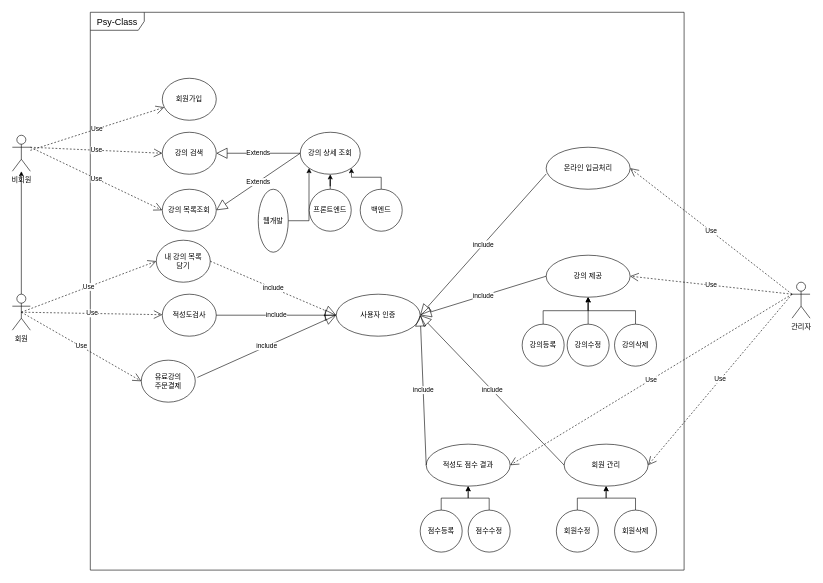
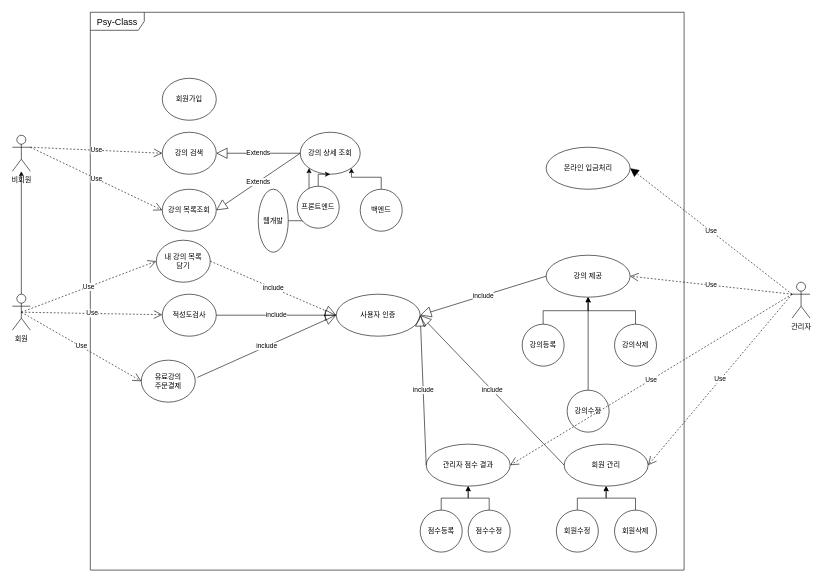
(103, 127) -> none
(635, 172) -> (638, 174)
(330, 210) -> (318, 207)
(487, 241) -> none
(588, 345) -> (588, 411)
(468, 465) -> (468, 465)
